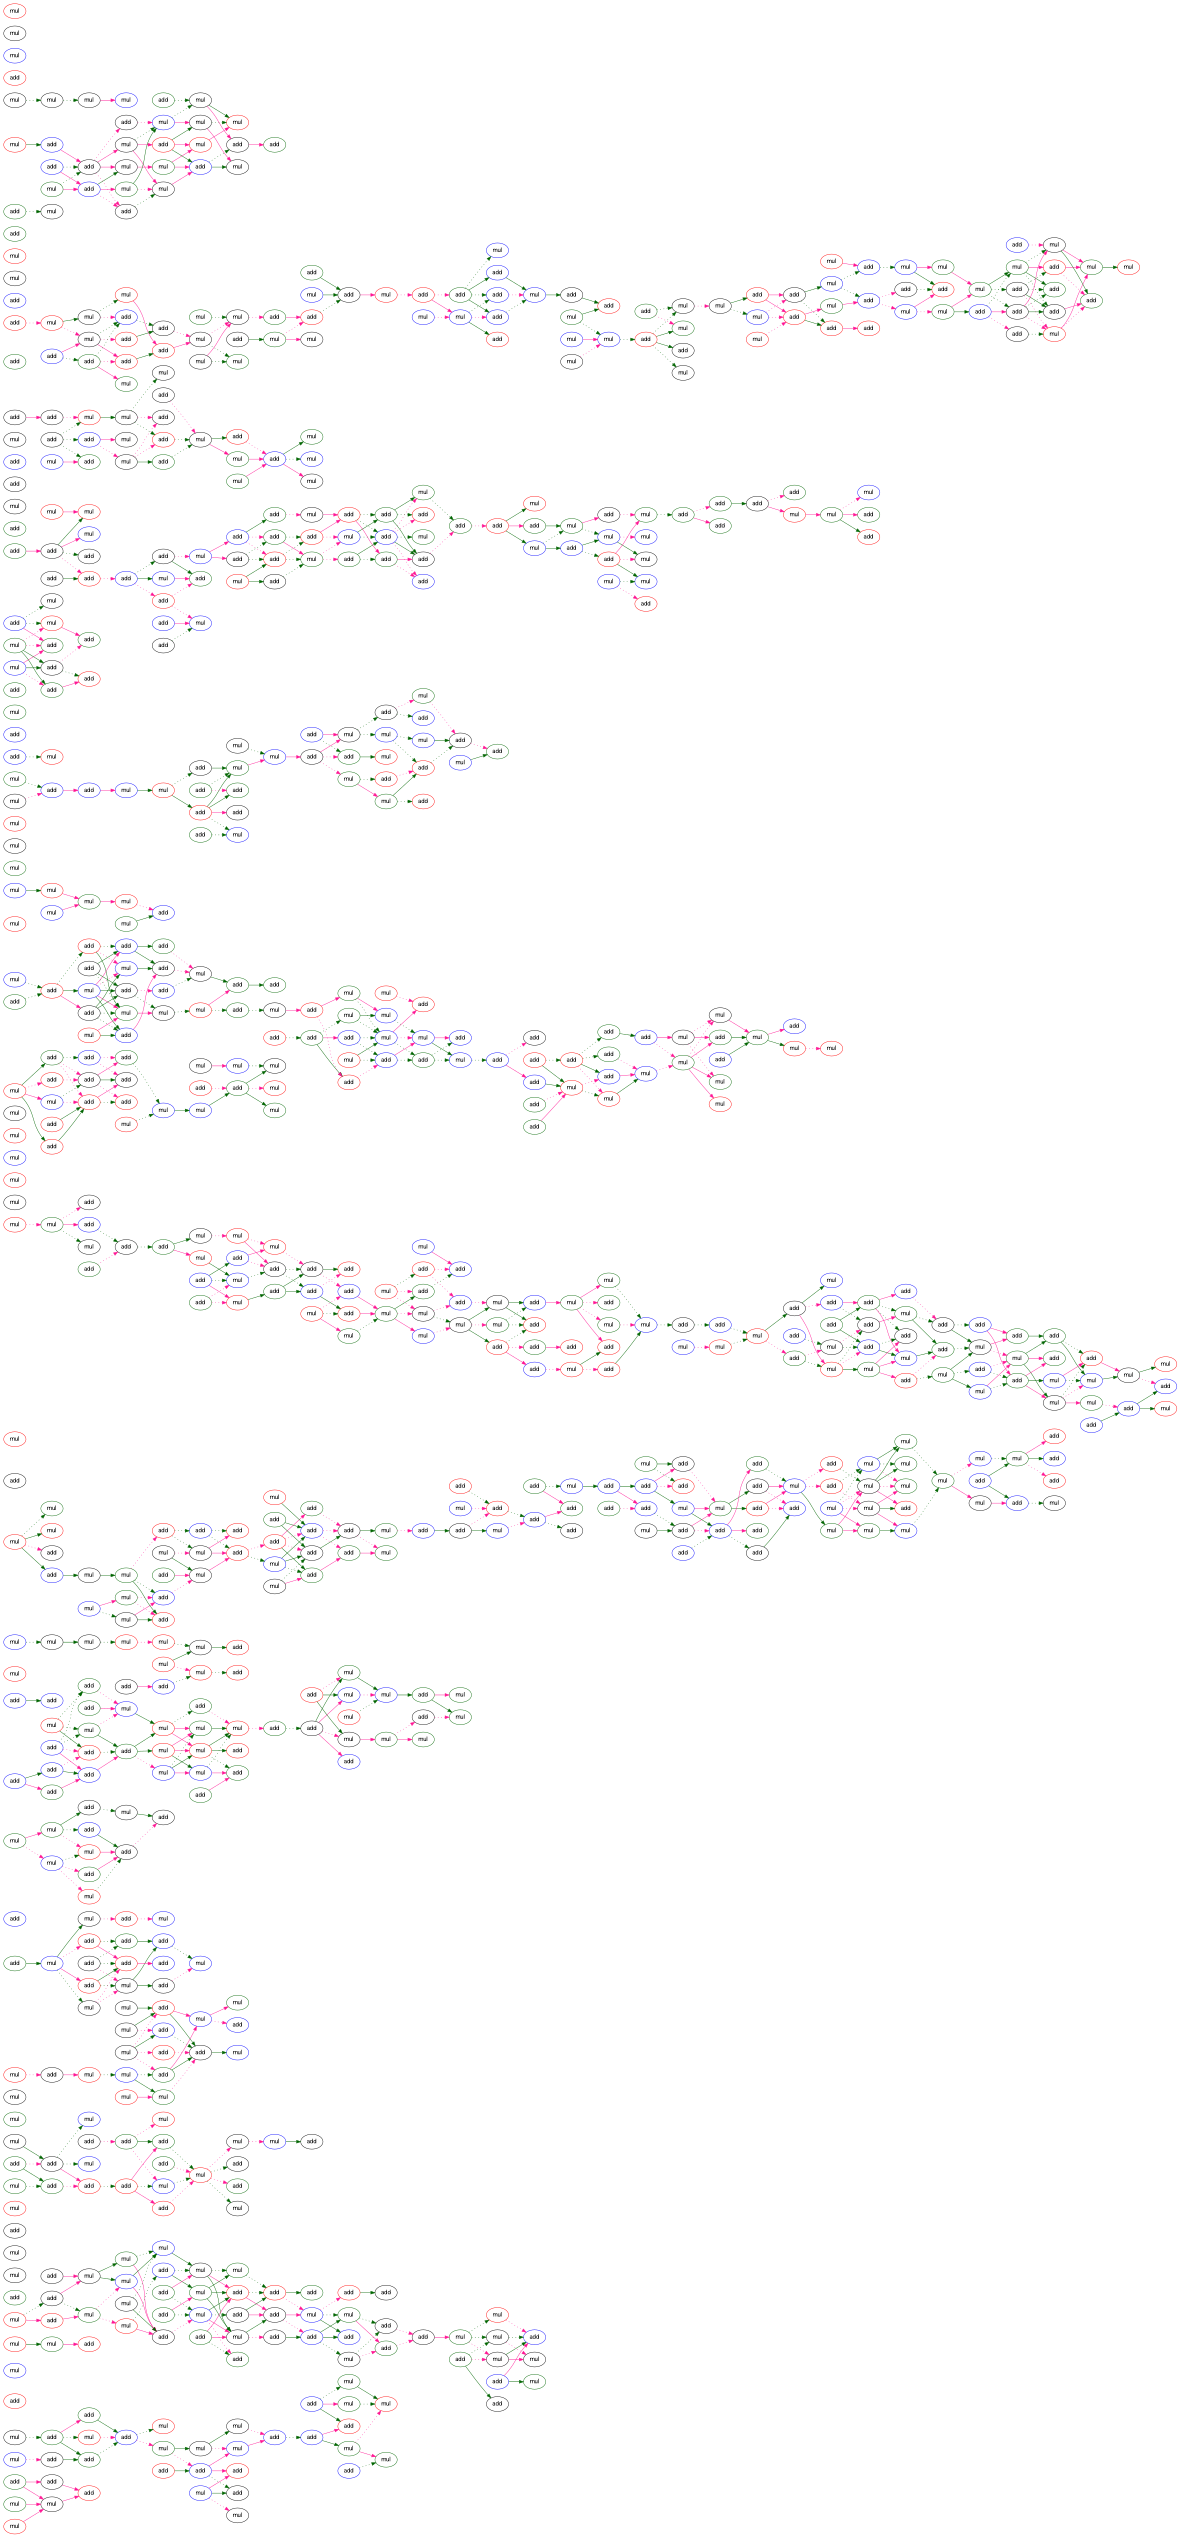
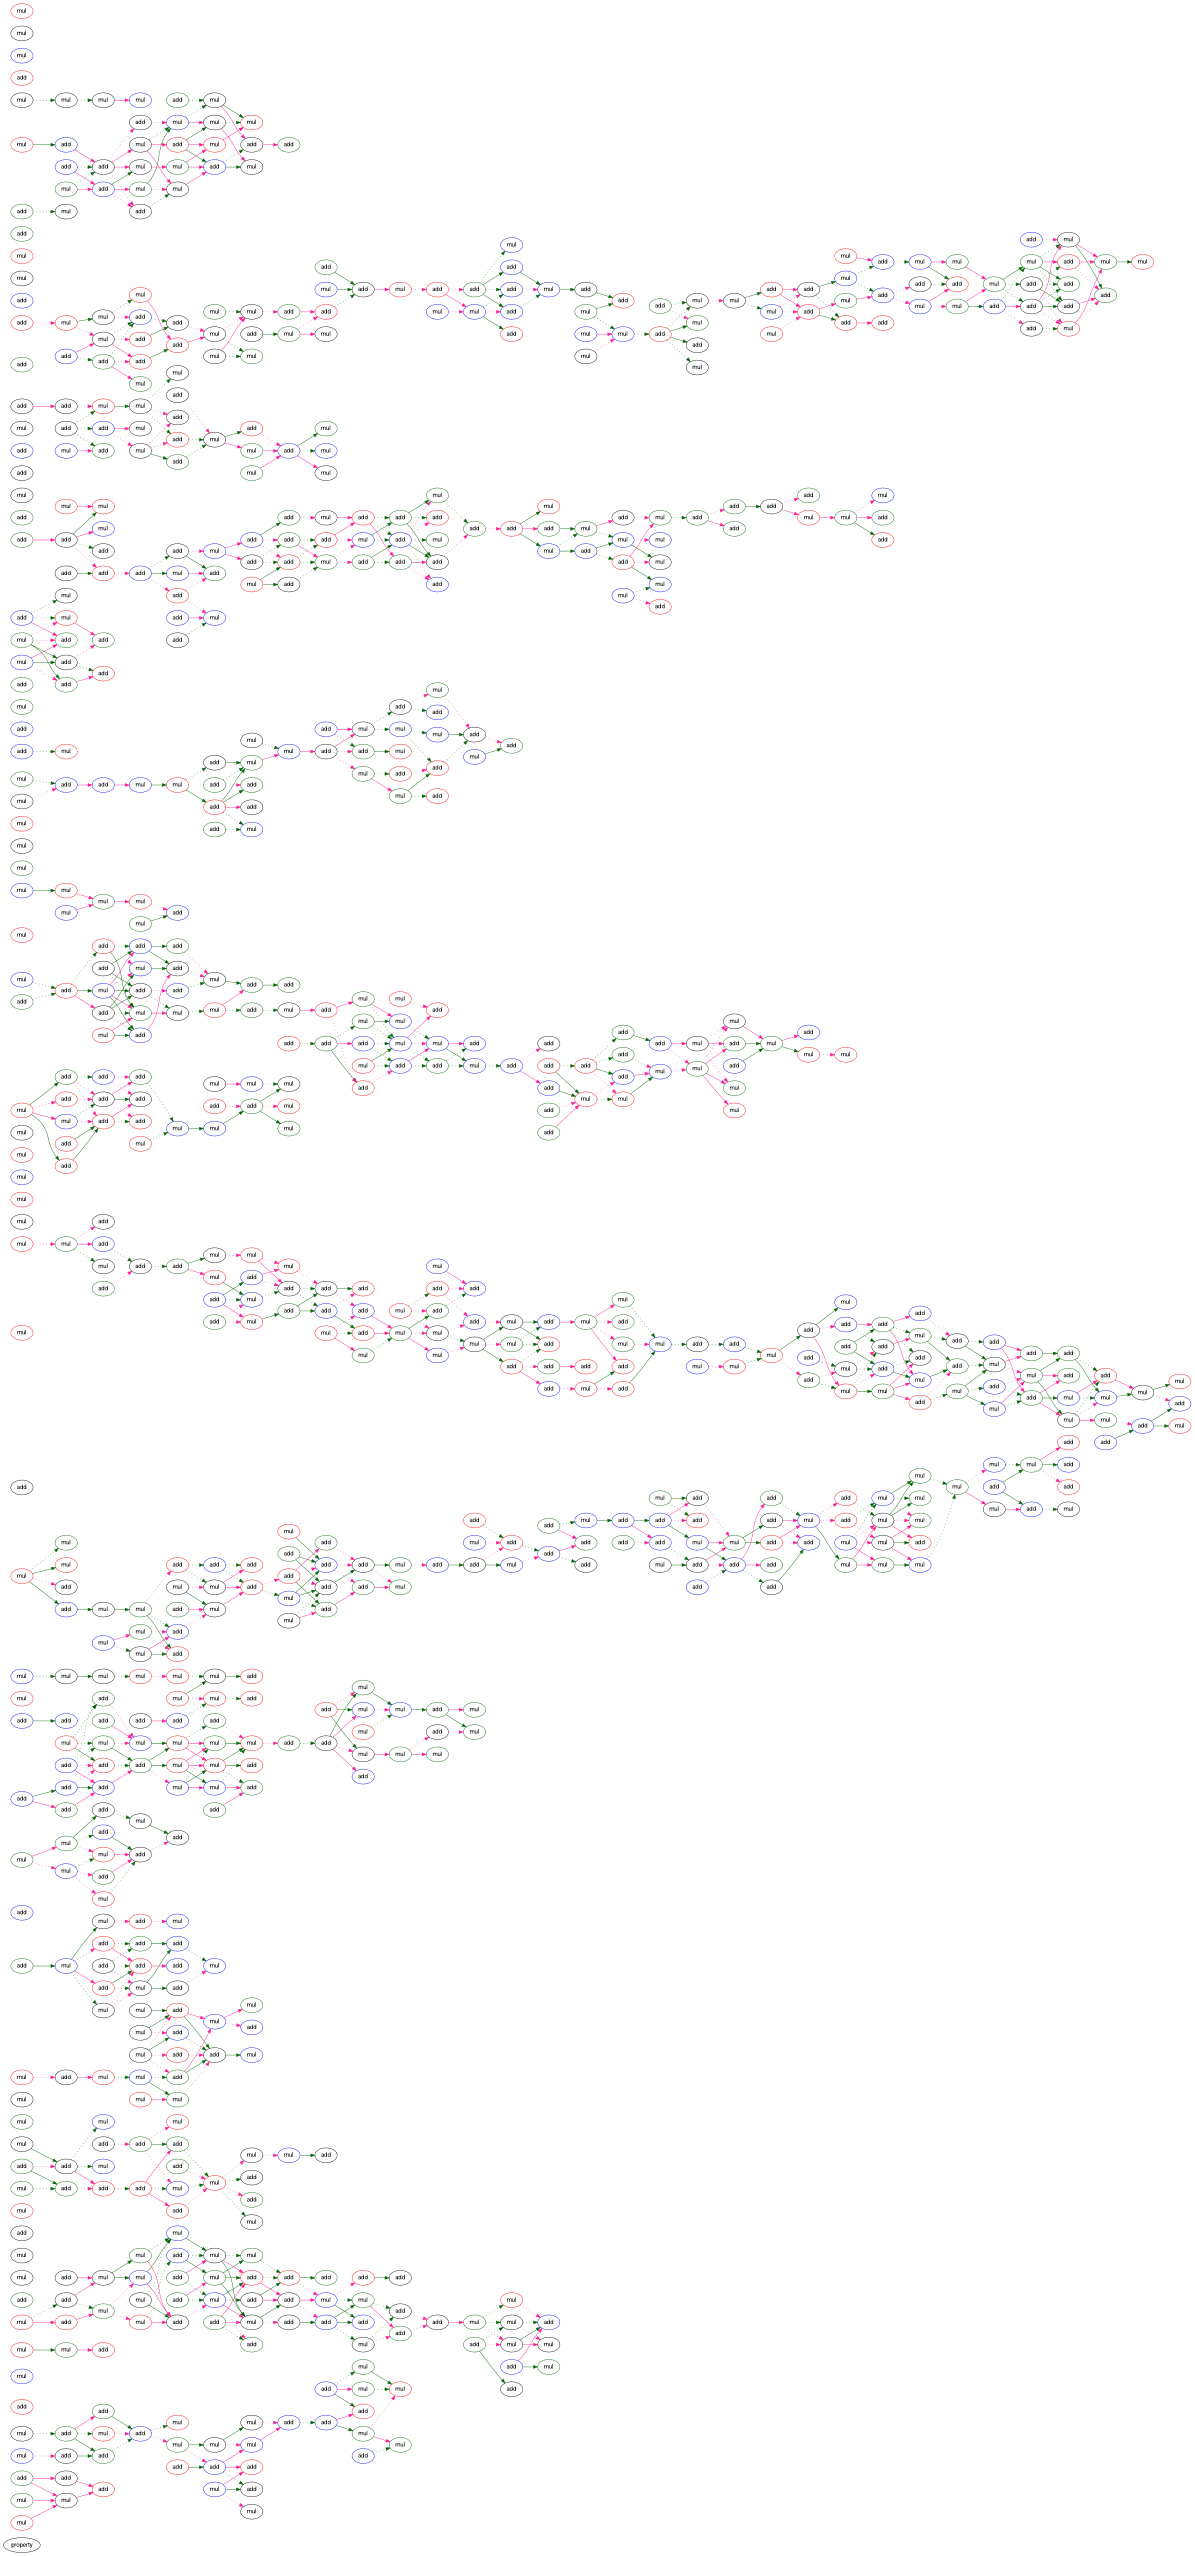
none -> (22, 2545)
